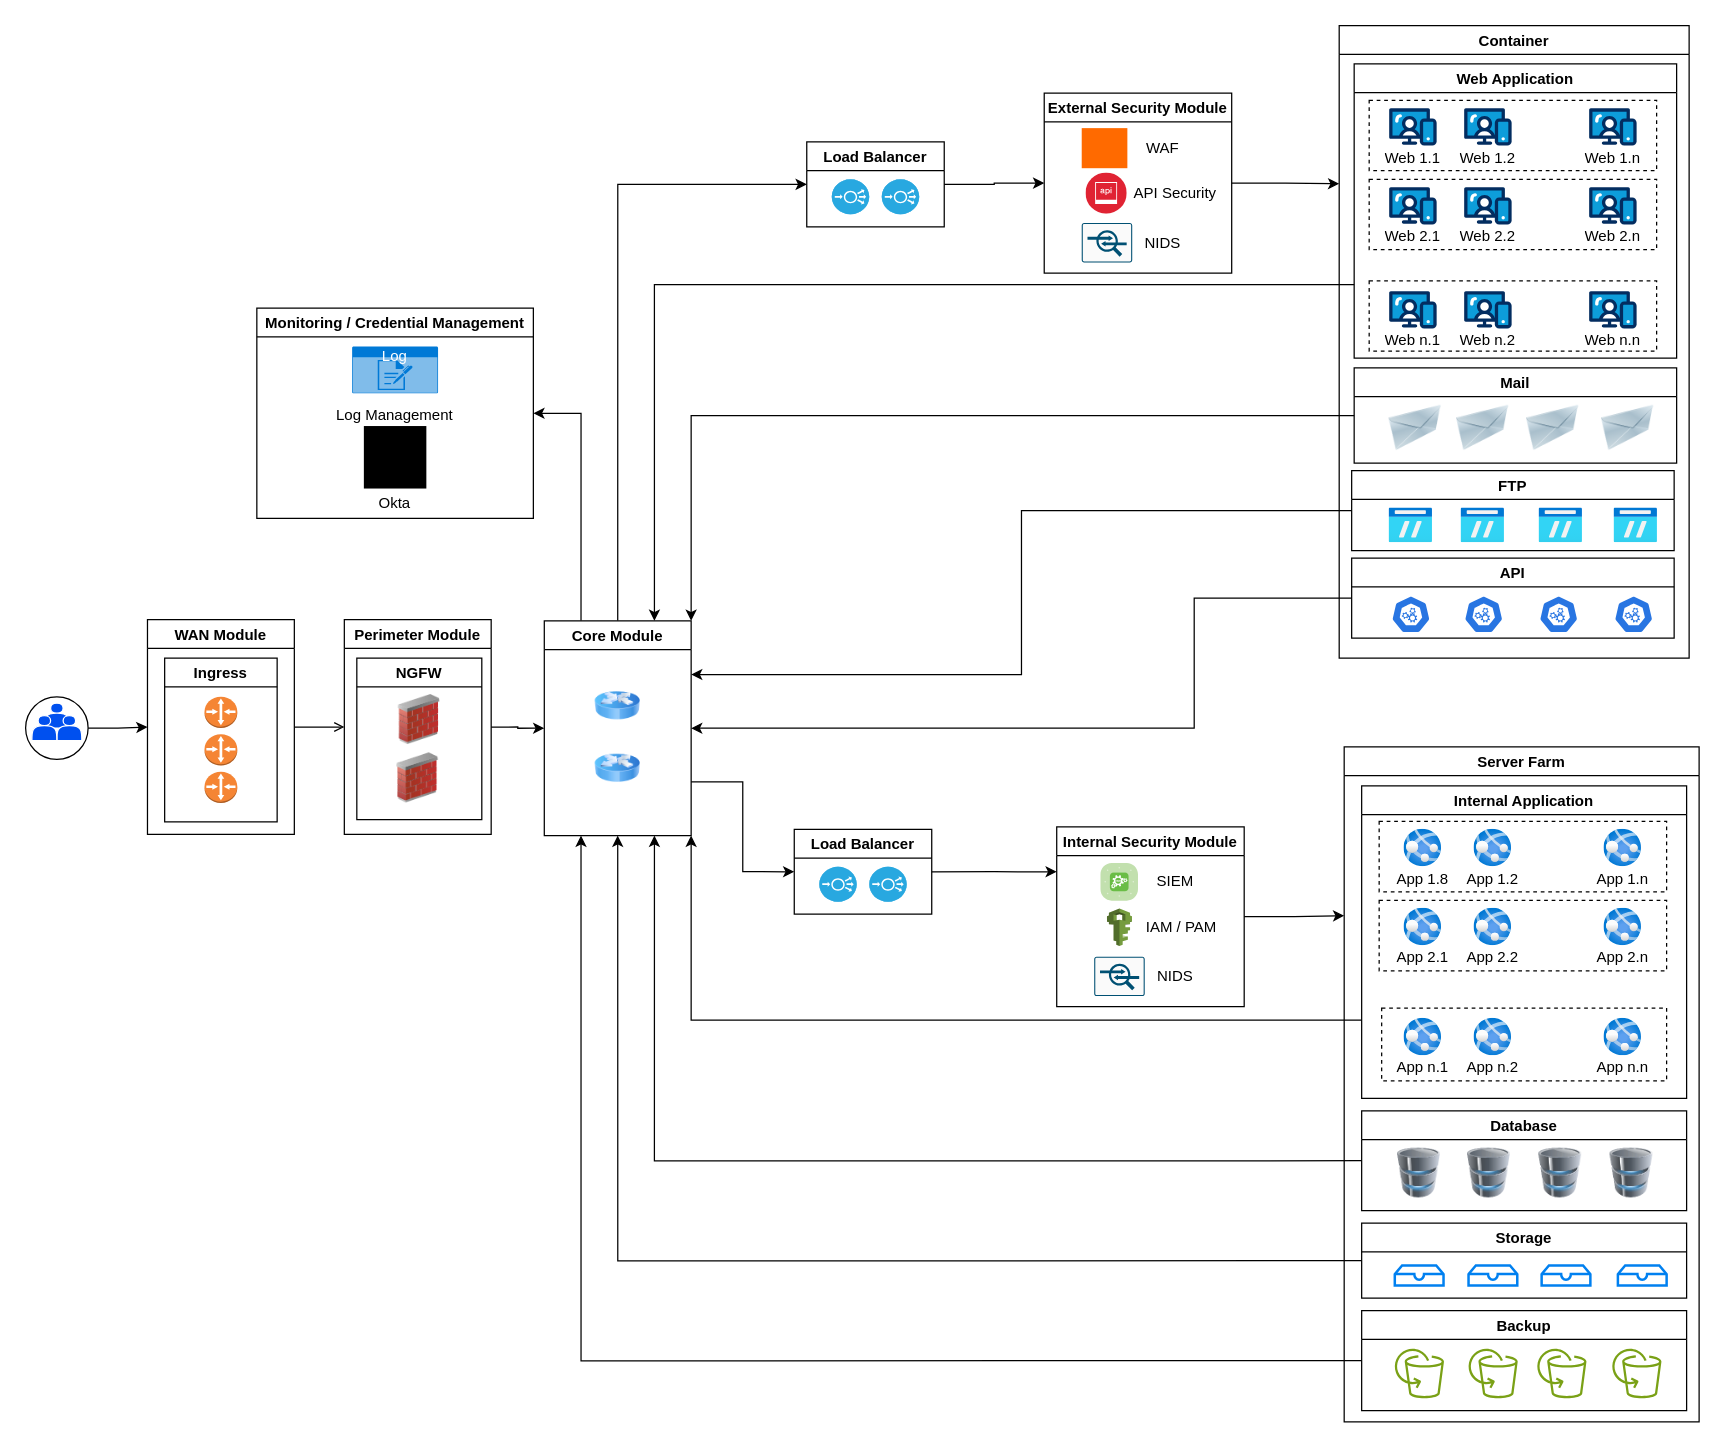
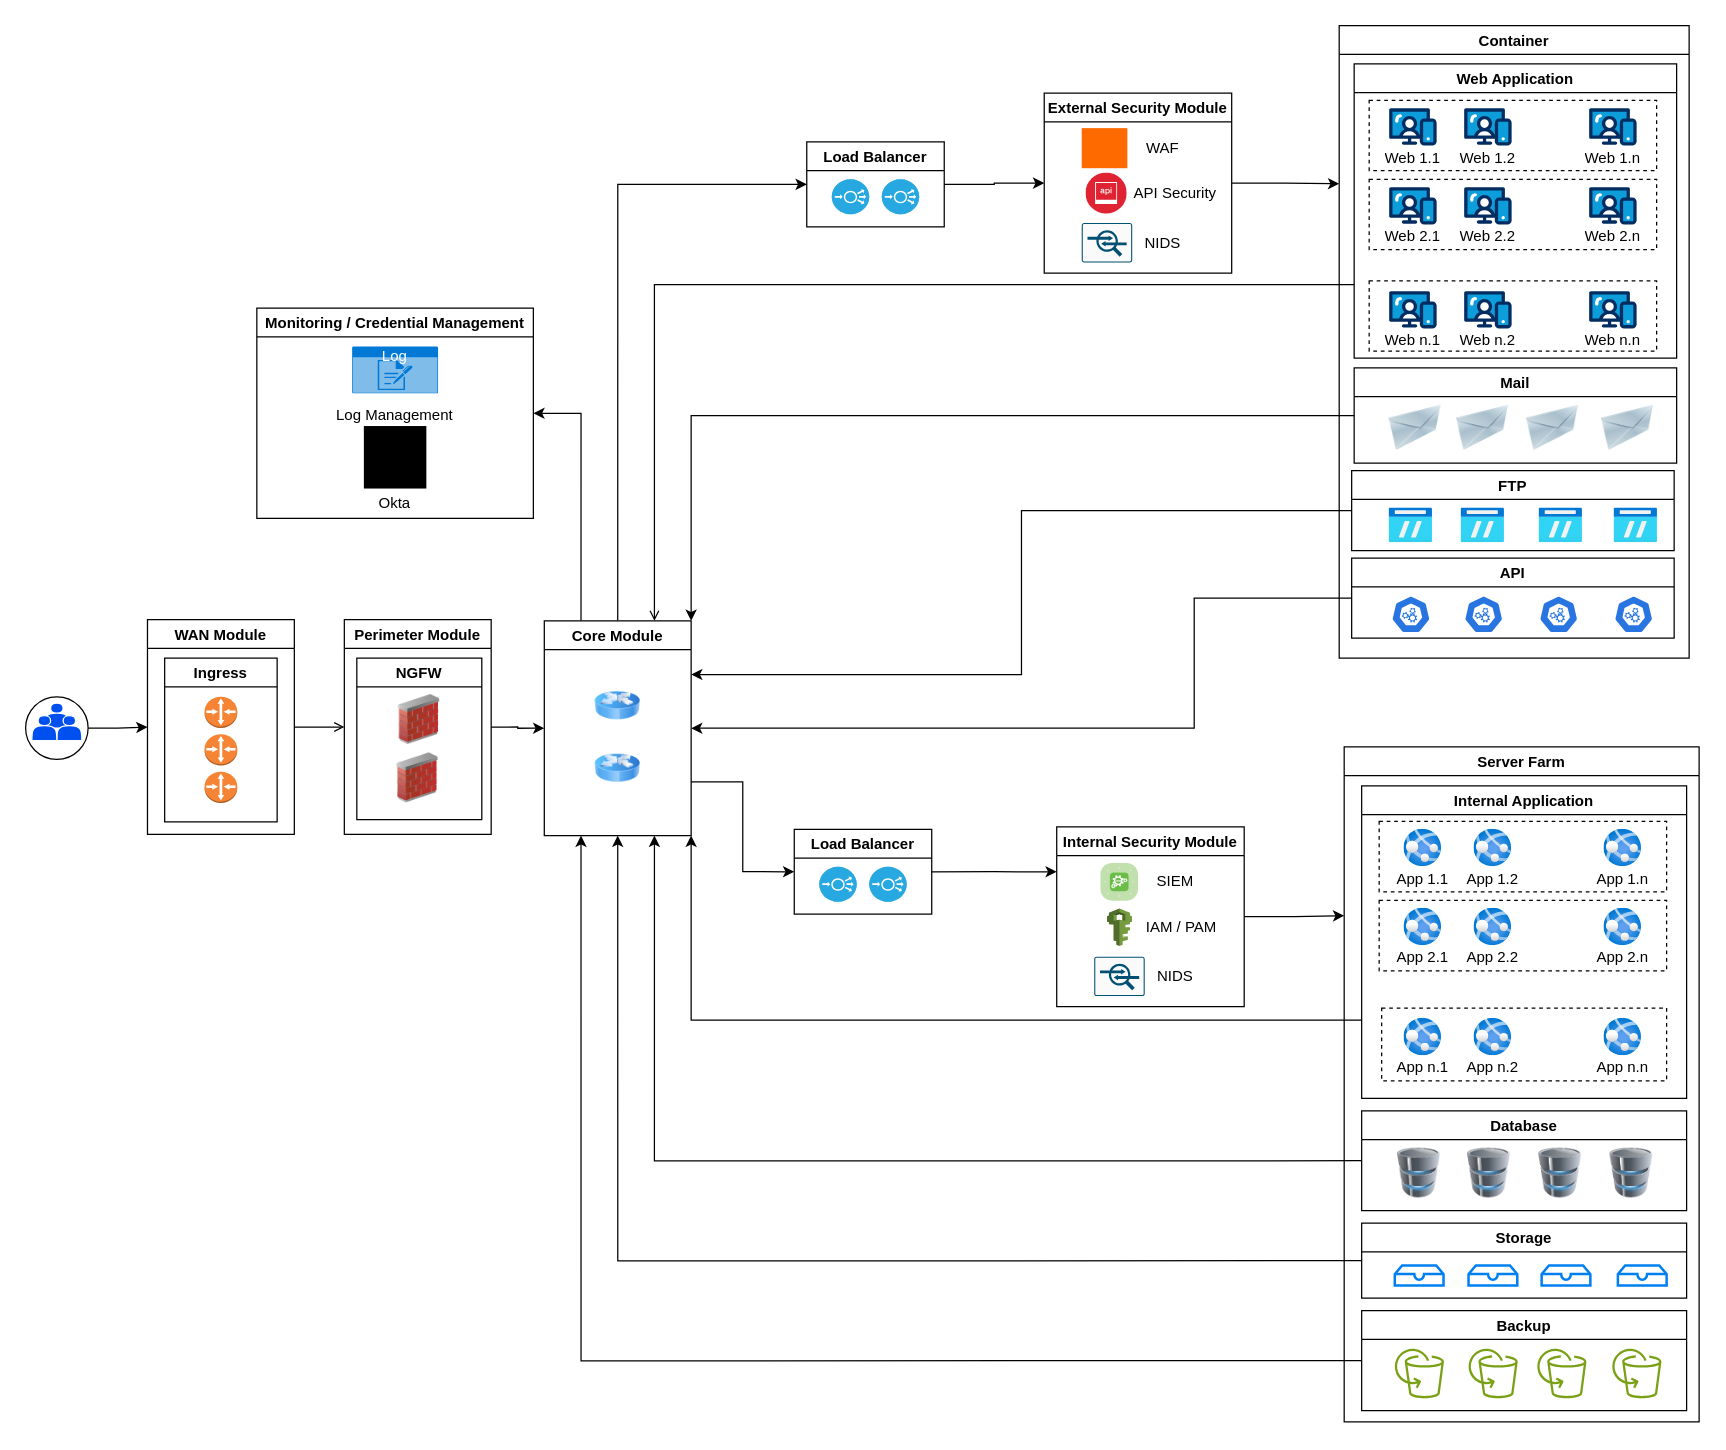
(655, 611) -> (655, 613)
(1423, 879) -> (1423, 879)
